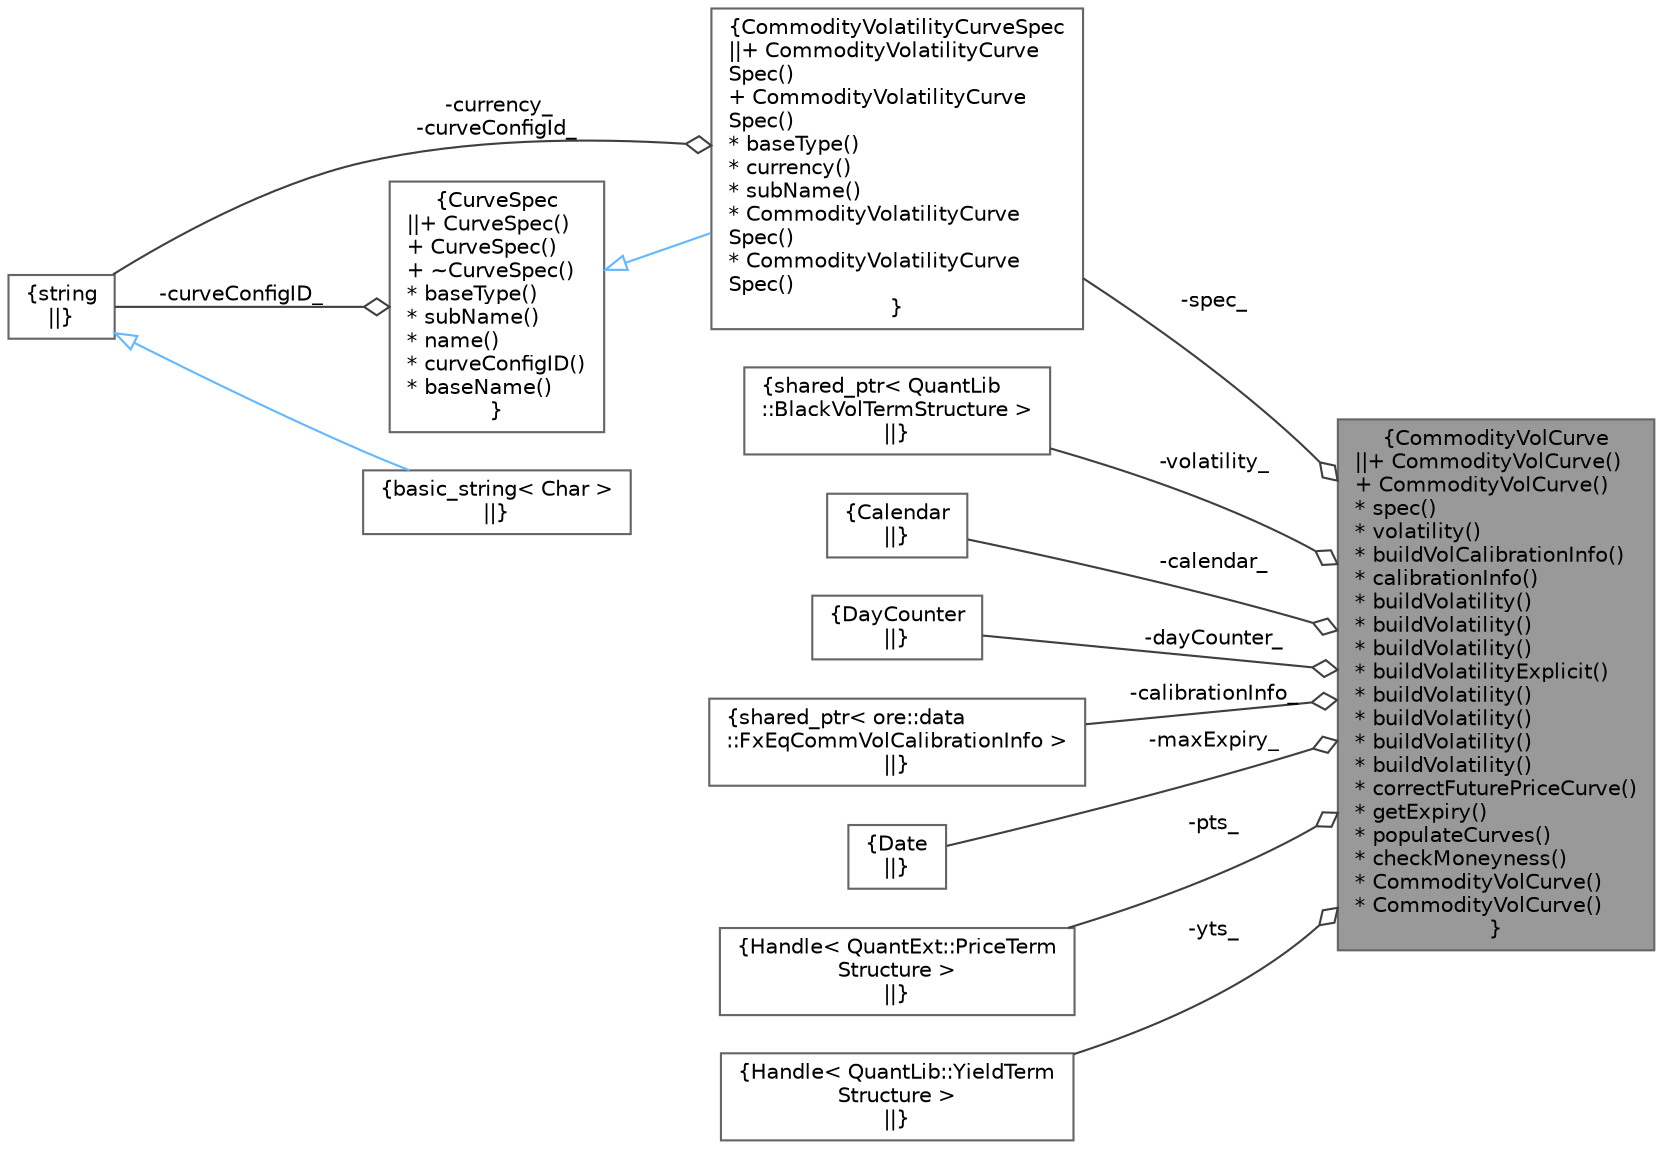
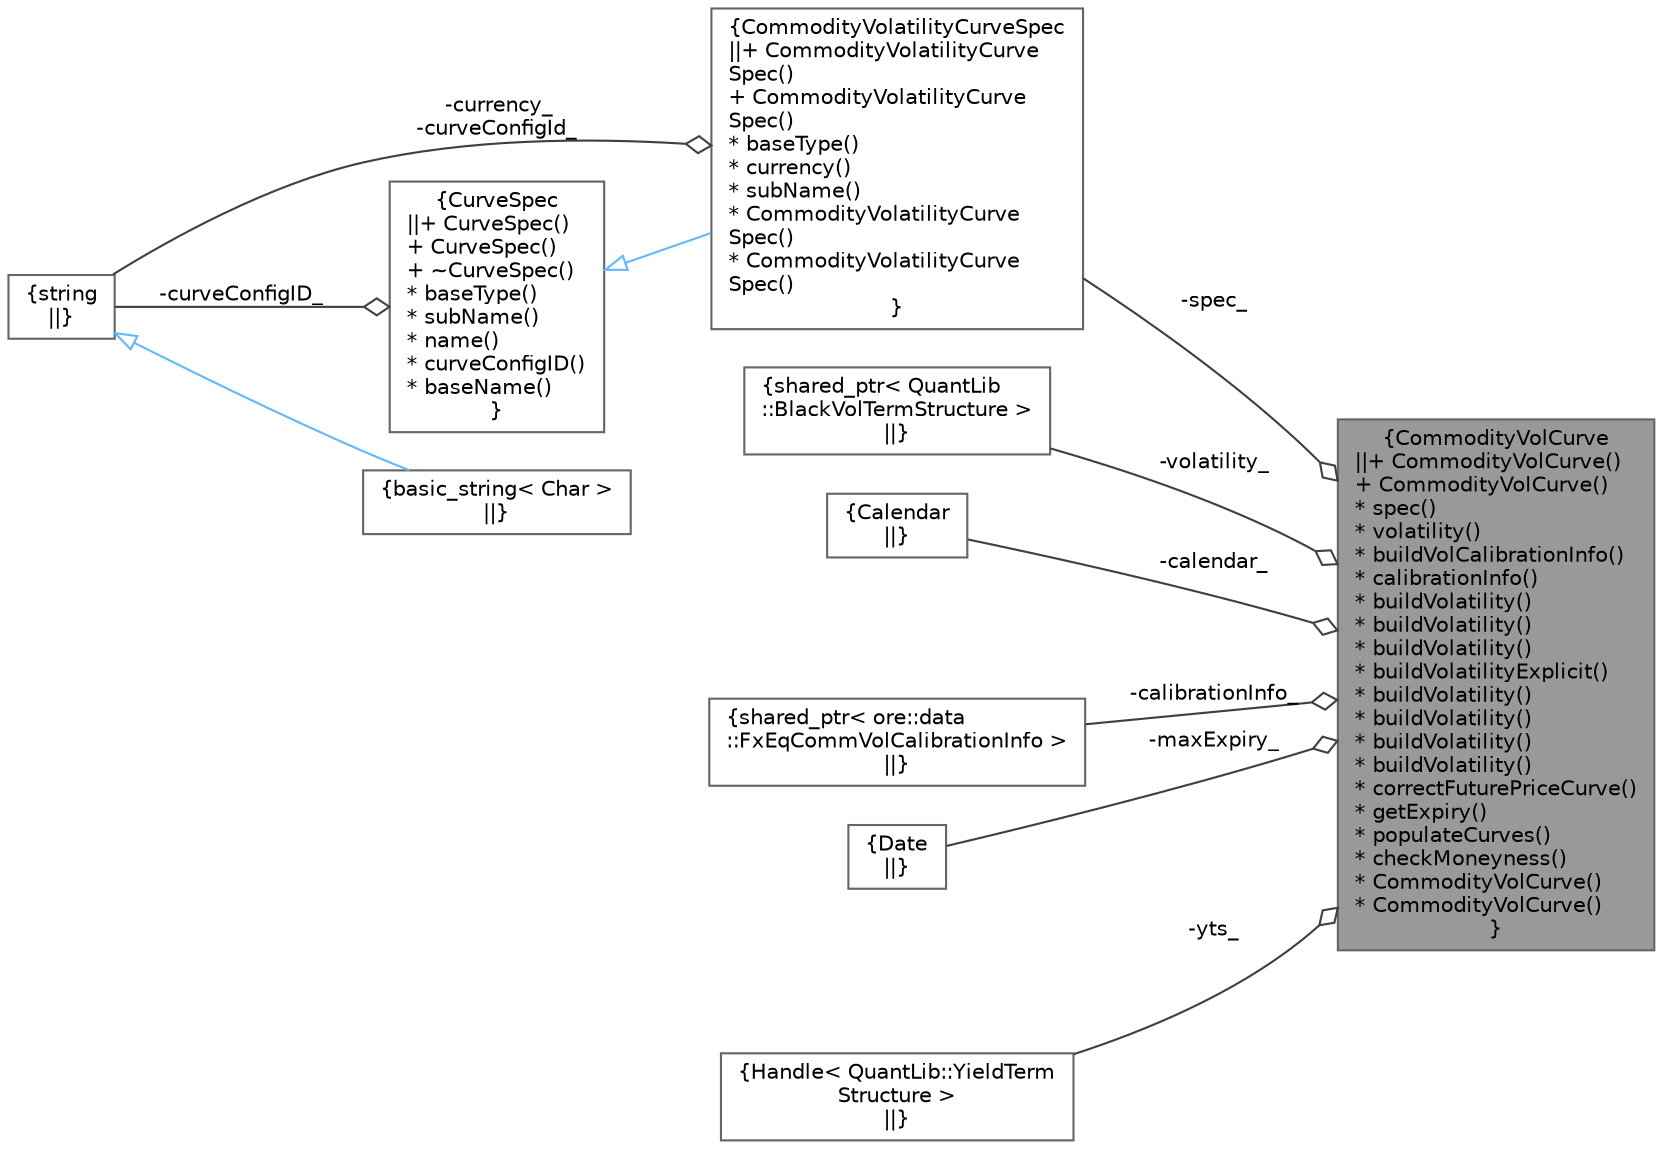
(897, 628) -> none
(897, 972) -> none
